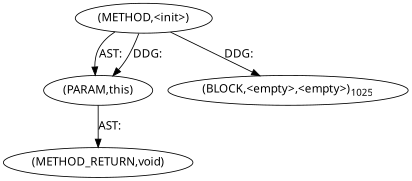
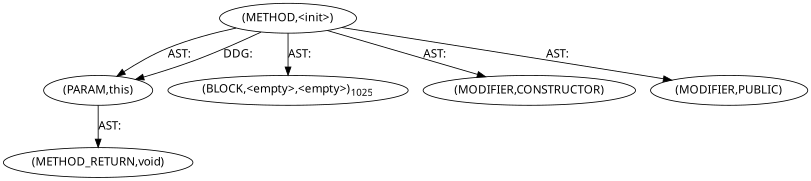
(241, 54) -> (301, 54)
none -> (529, 90)
none -> (729, 90)
